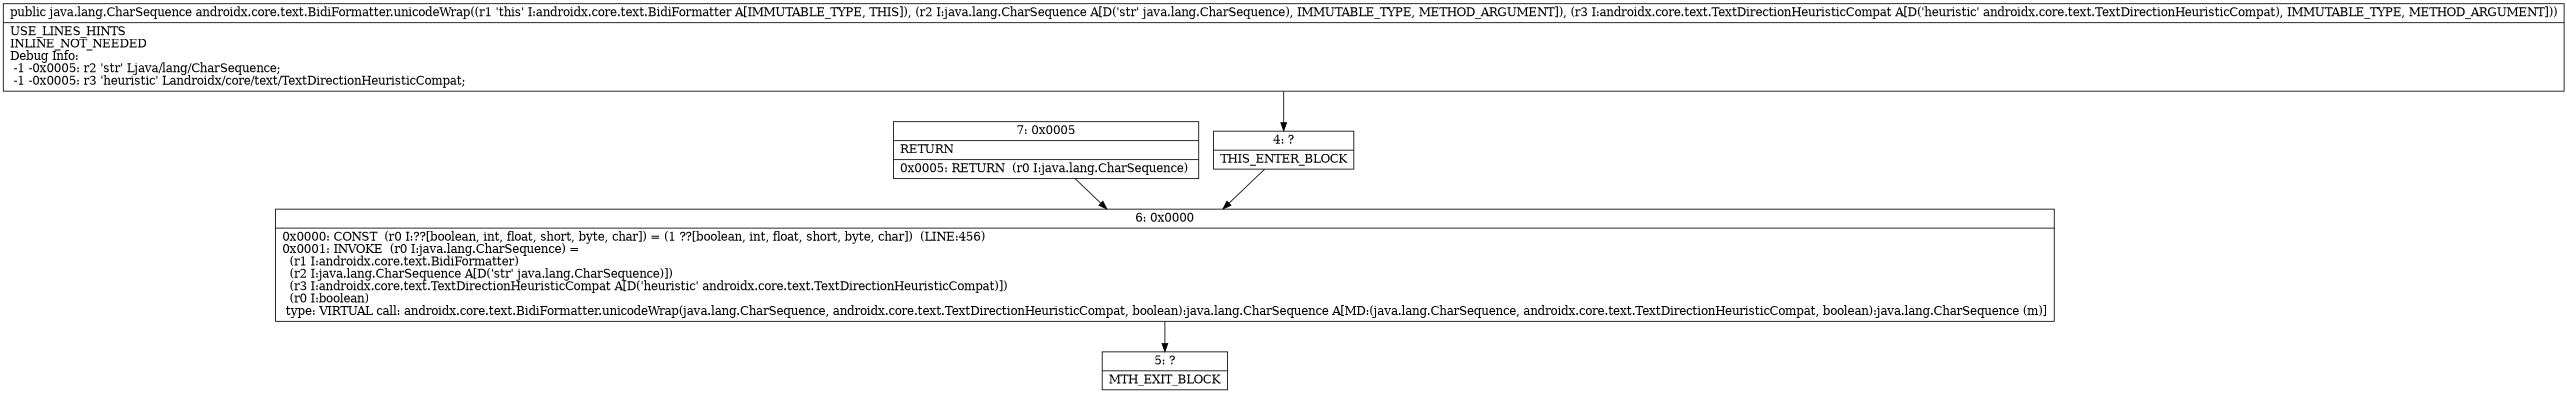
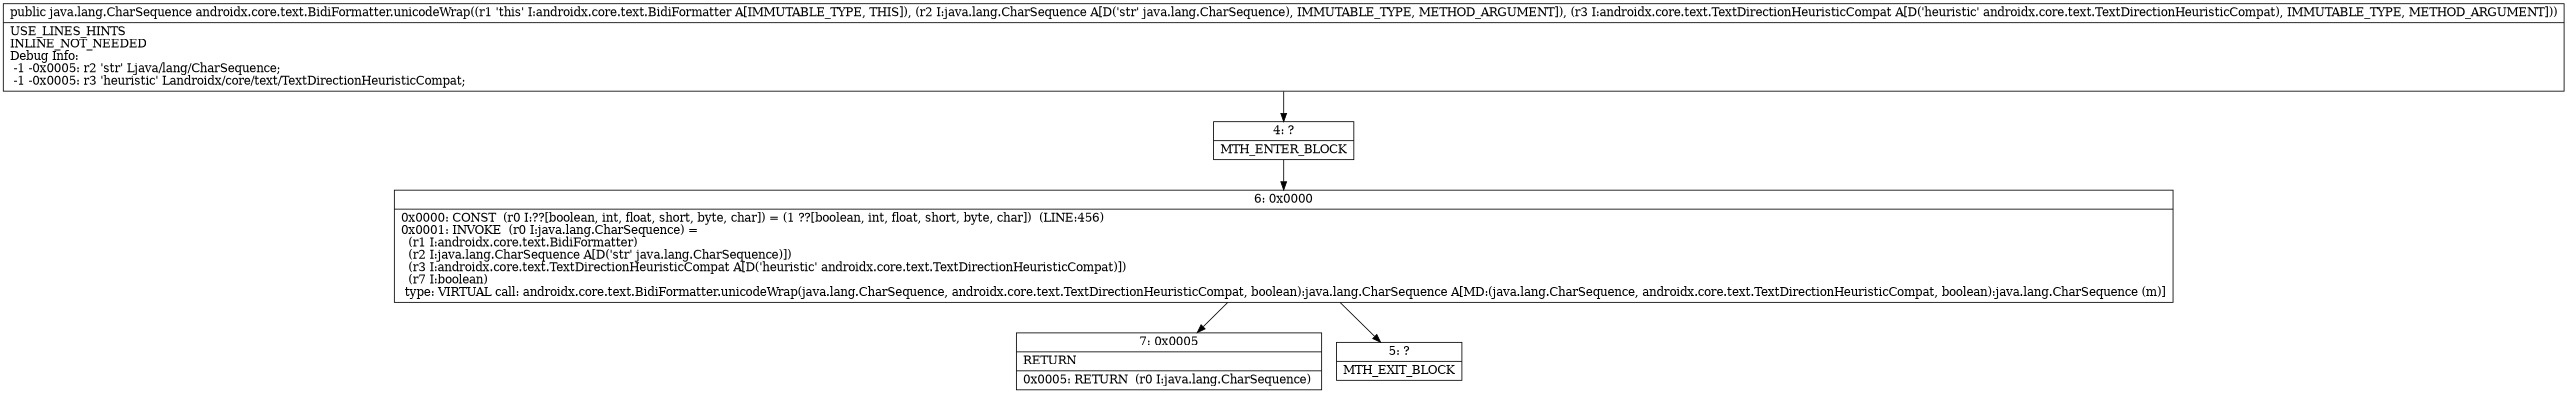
(1284, 159) -> (1284, 150)
(1088, 191) -> (1215, 315)
(326, 299) -> (445, 280)
